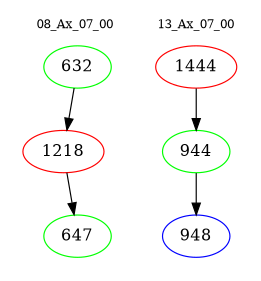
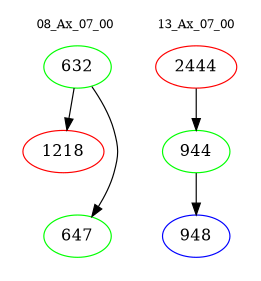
(196, 67) -> (196, 67)
(69, 188) -> (117, 146)
